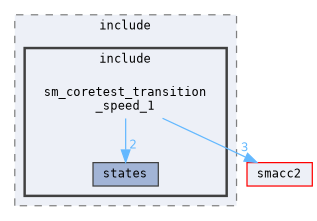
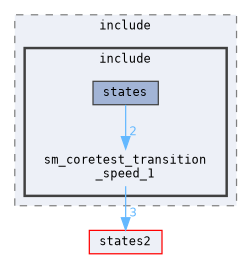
(126, 134) -> (126, 121)
(280, 174) -> (126, 242)
